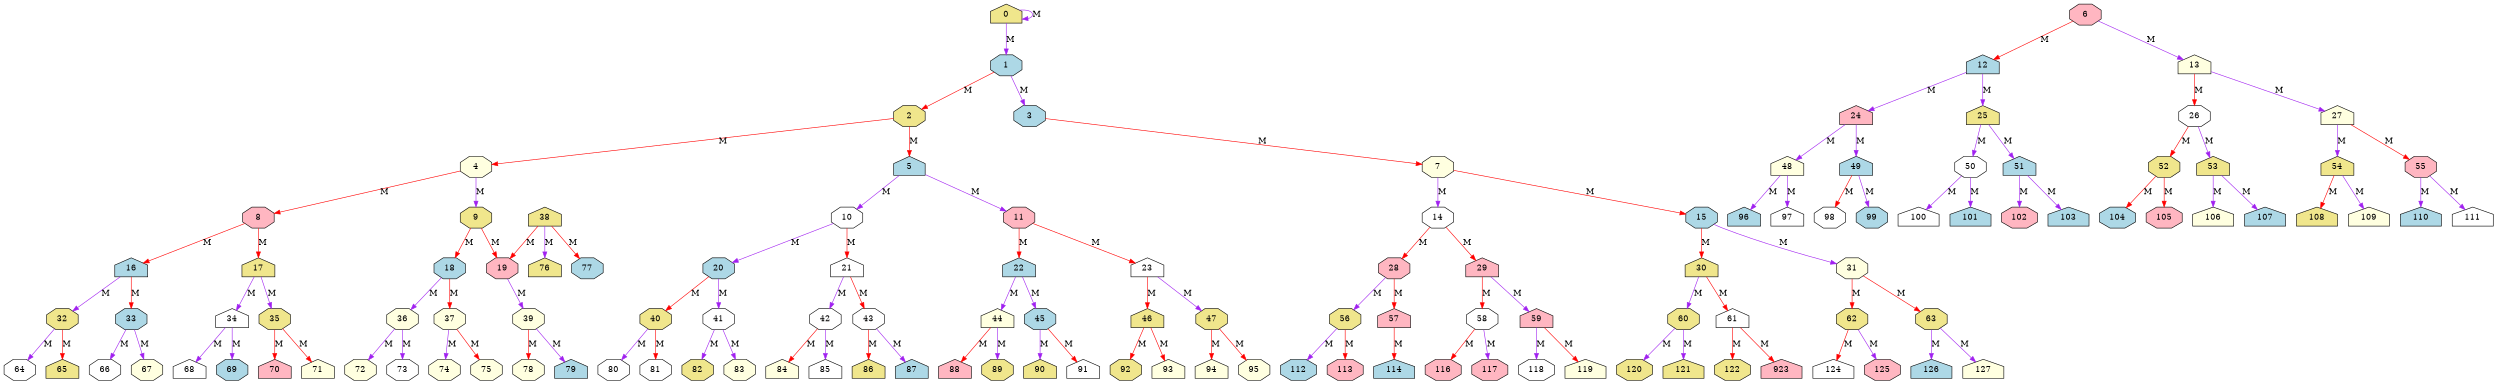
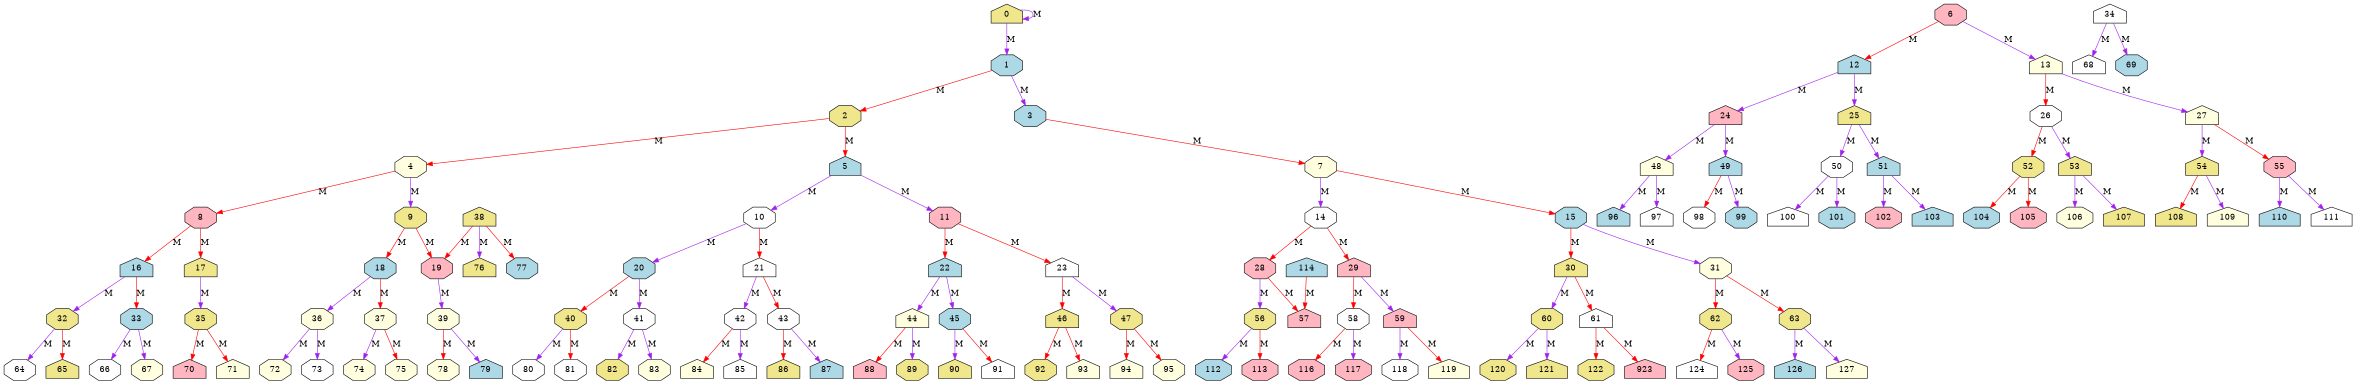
(1971, 218) -> (1837, 218)
(2213, 218) -> (2075, 218)
(2265, 218) -> (2124, 218)
(247, 291) -> none
(1394, 340) -> (1306, 290)
